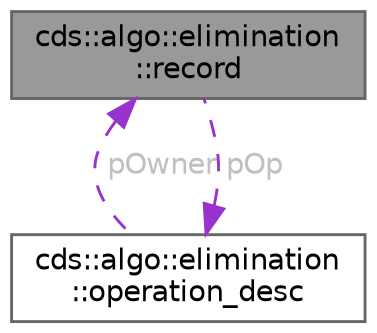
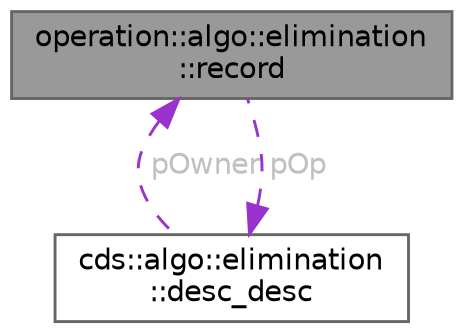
(188, 55) -> (232, 55)
(188, 278) -> (232, 278)
